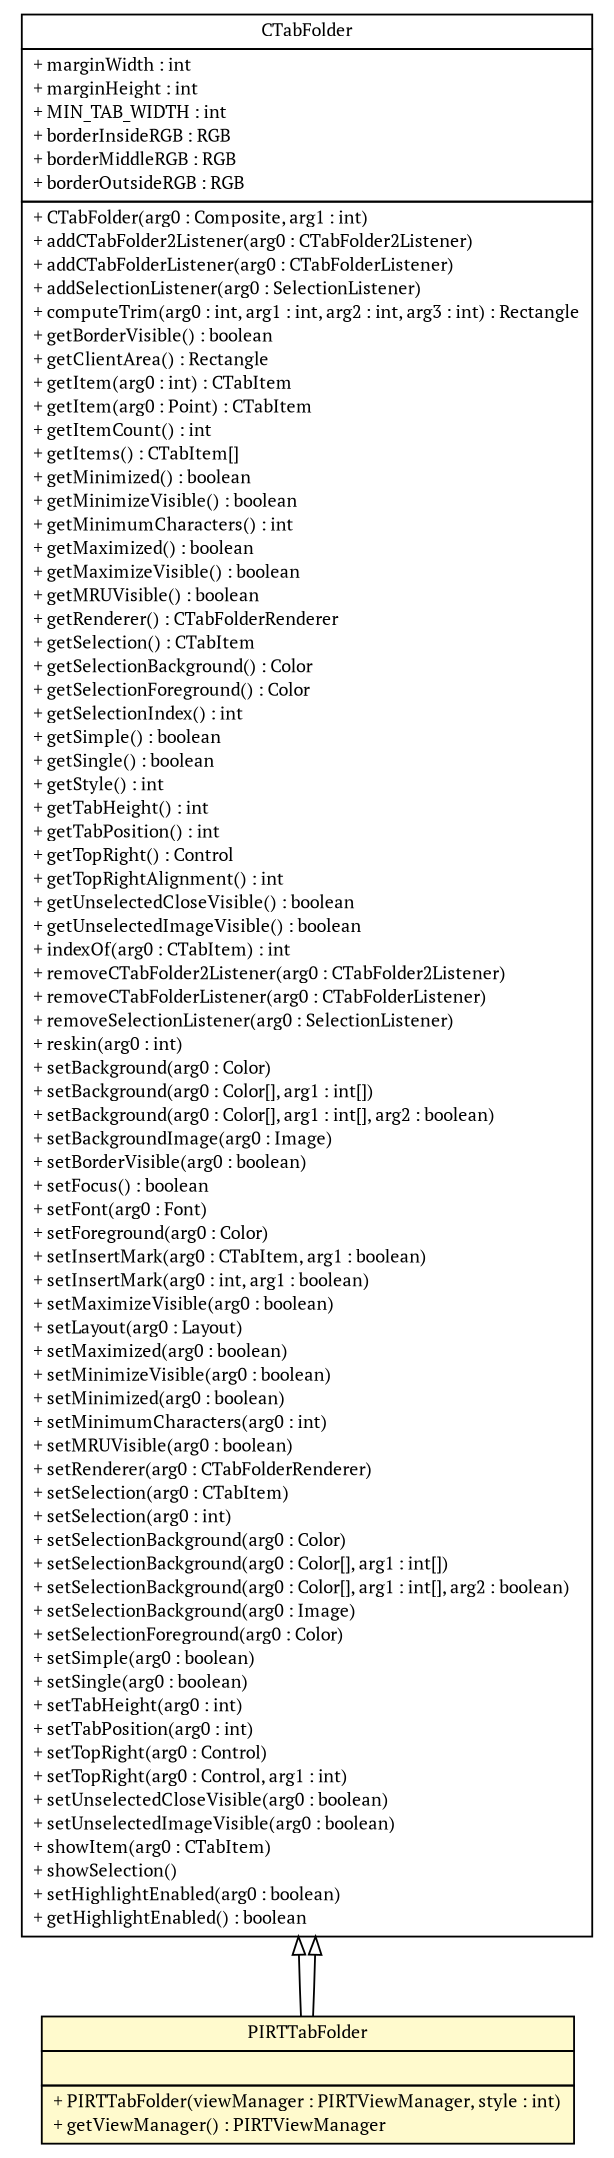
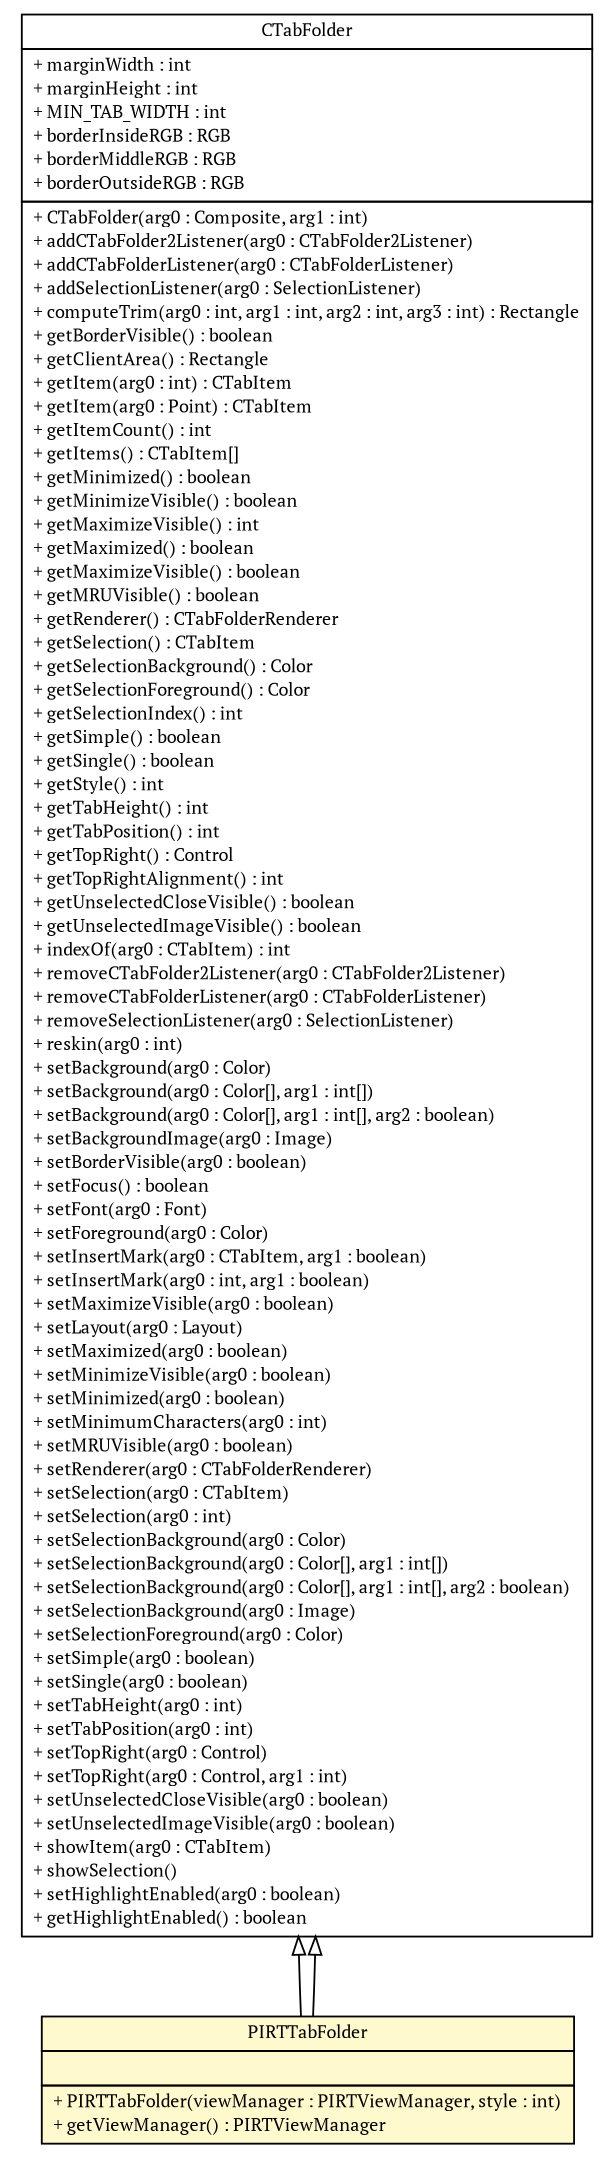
(164, 525) -> (147, 525)
